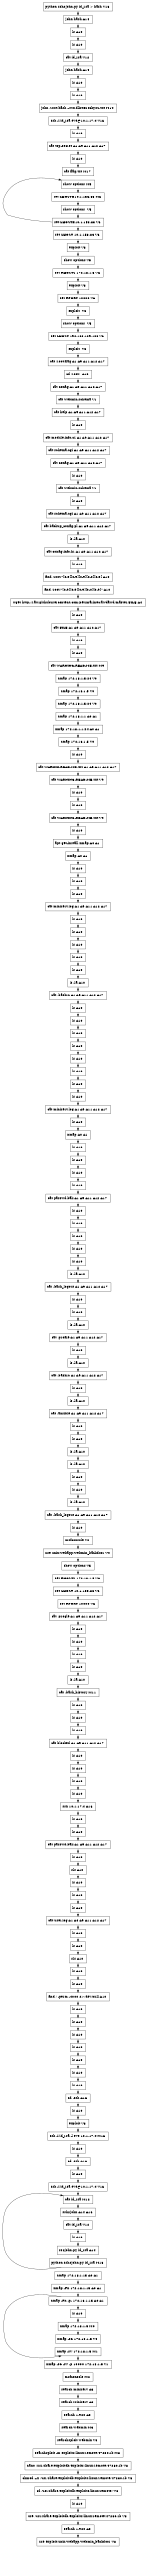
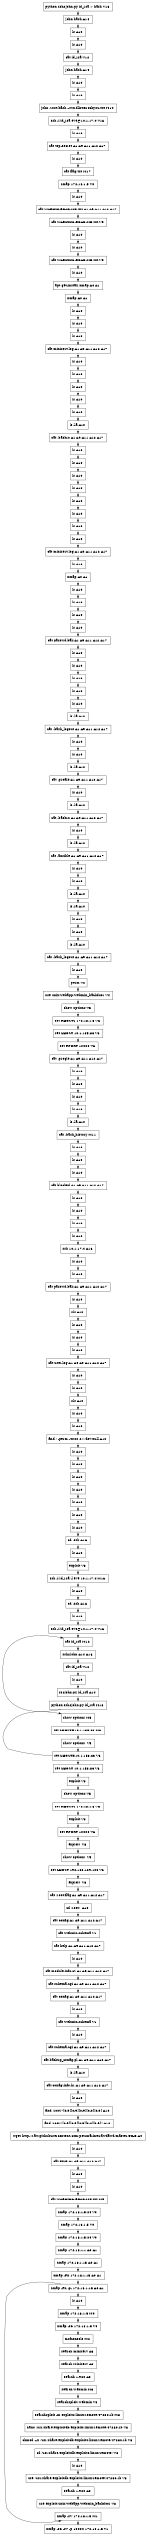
(78, 729) -> none
(78, 1540) -> (78, 983)
(78, 2370) -> (78, 2331)
